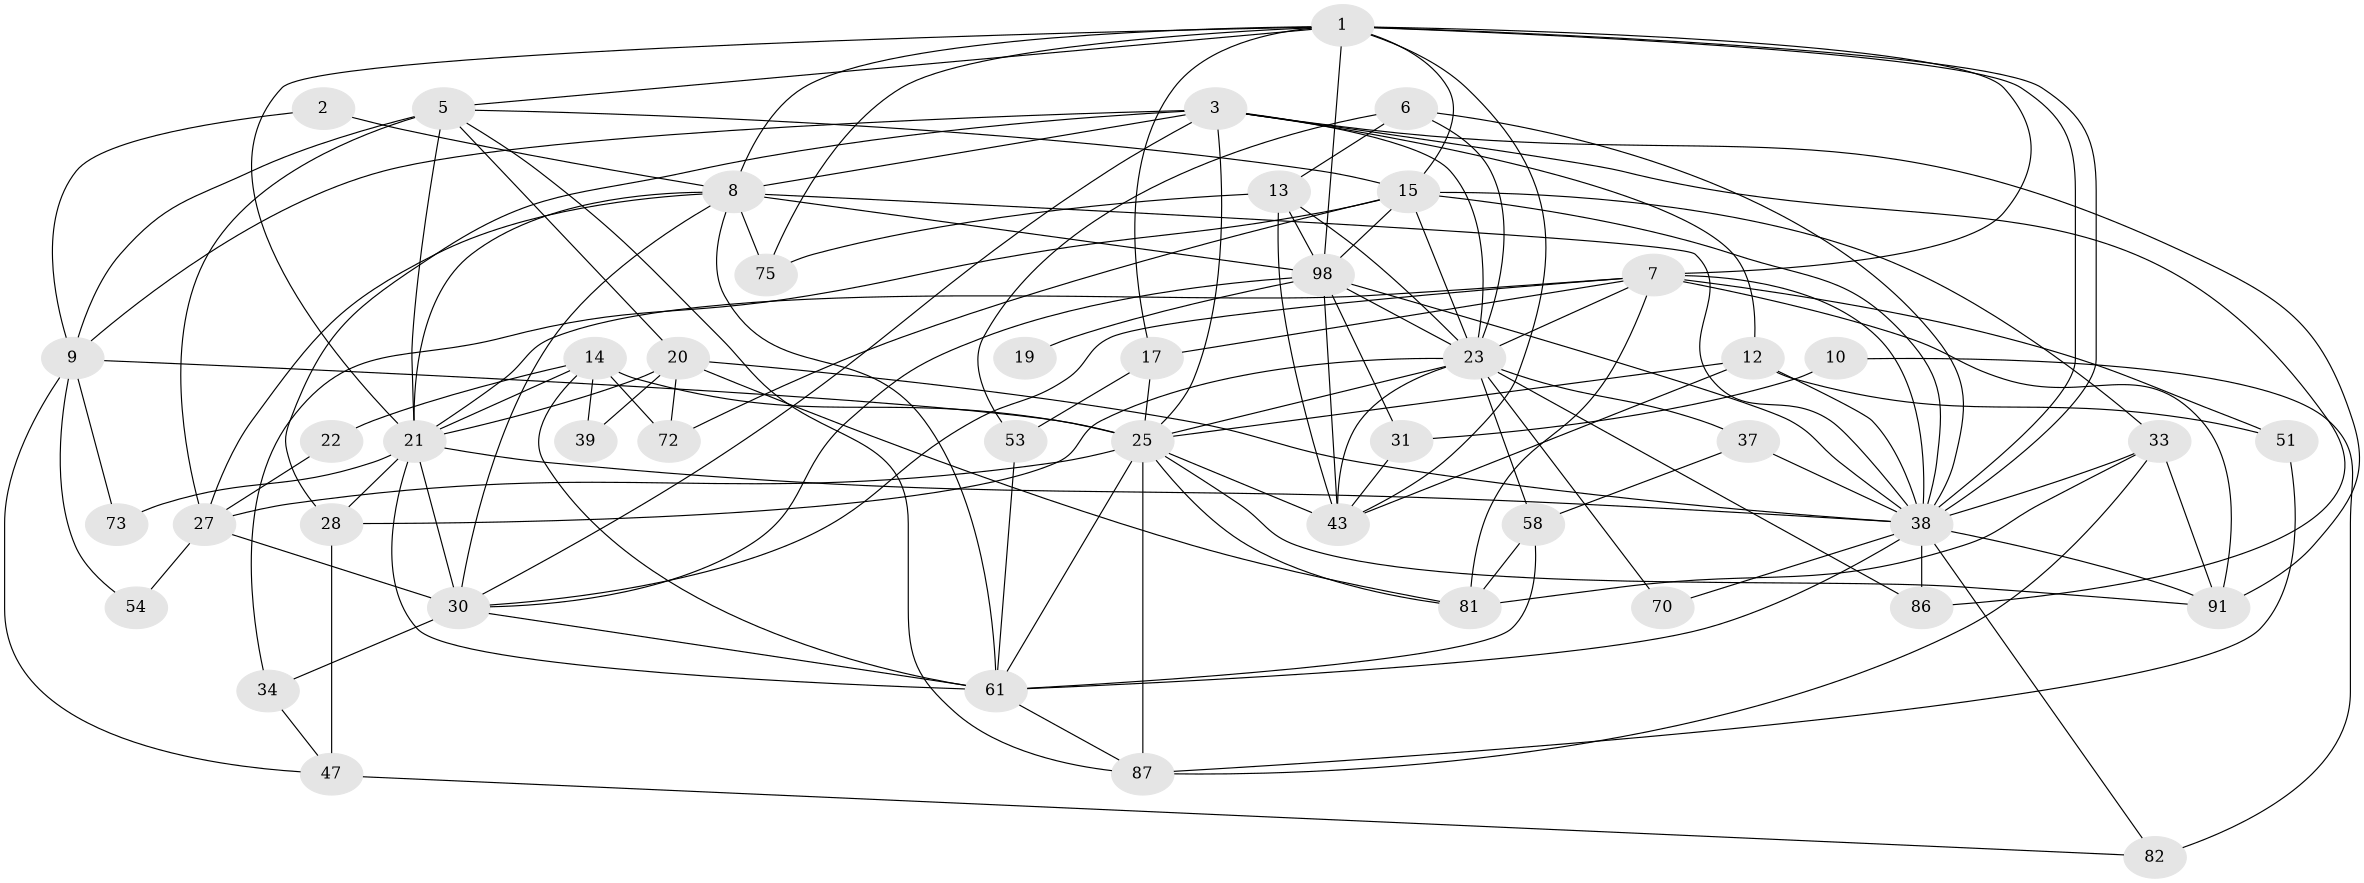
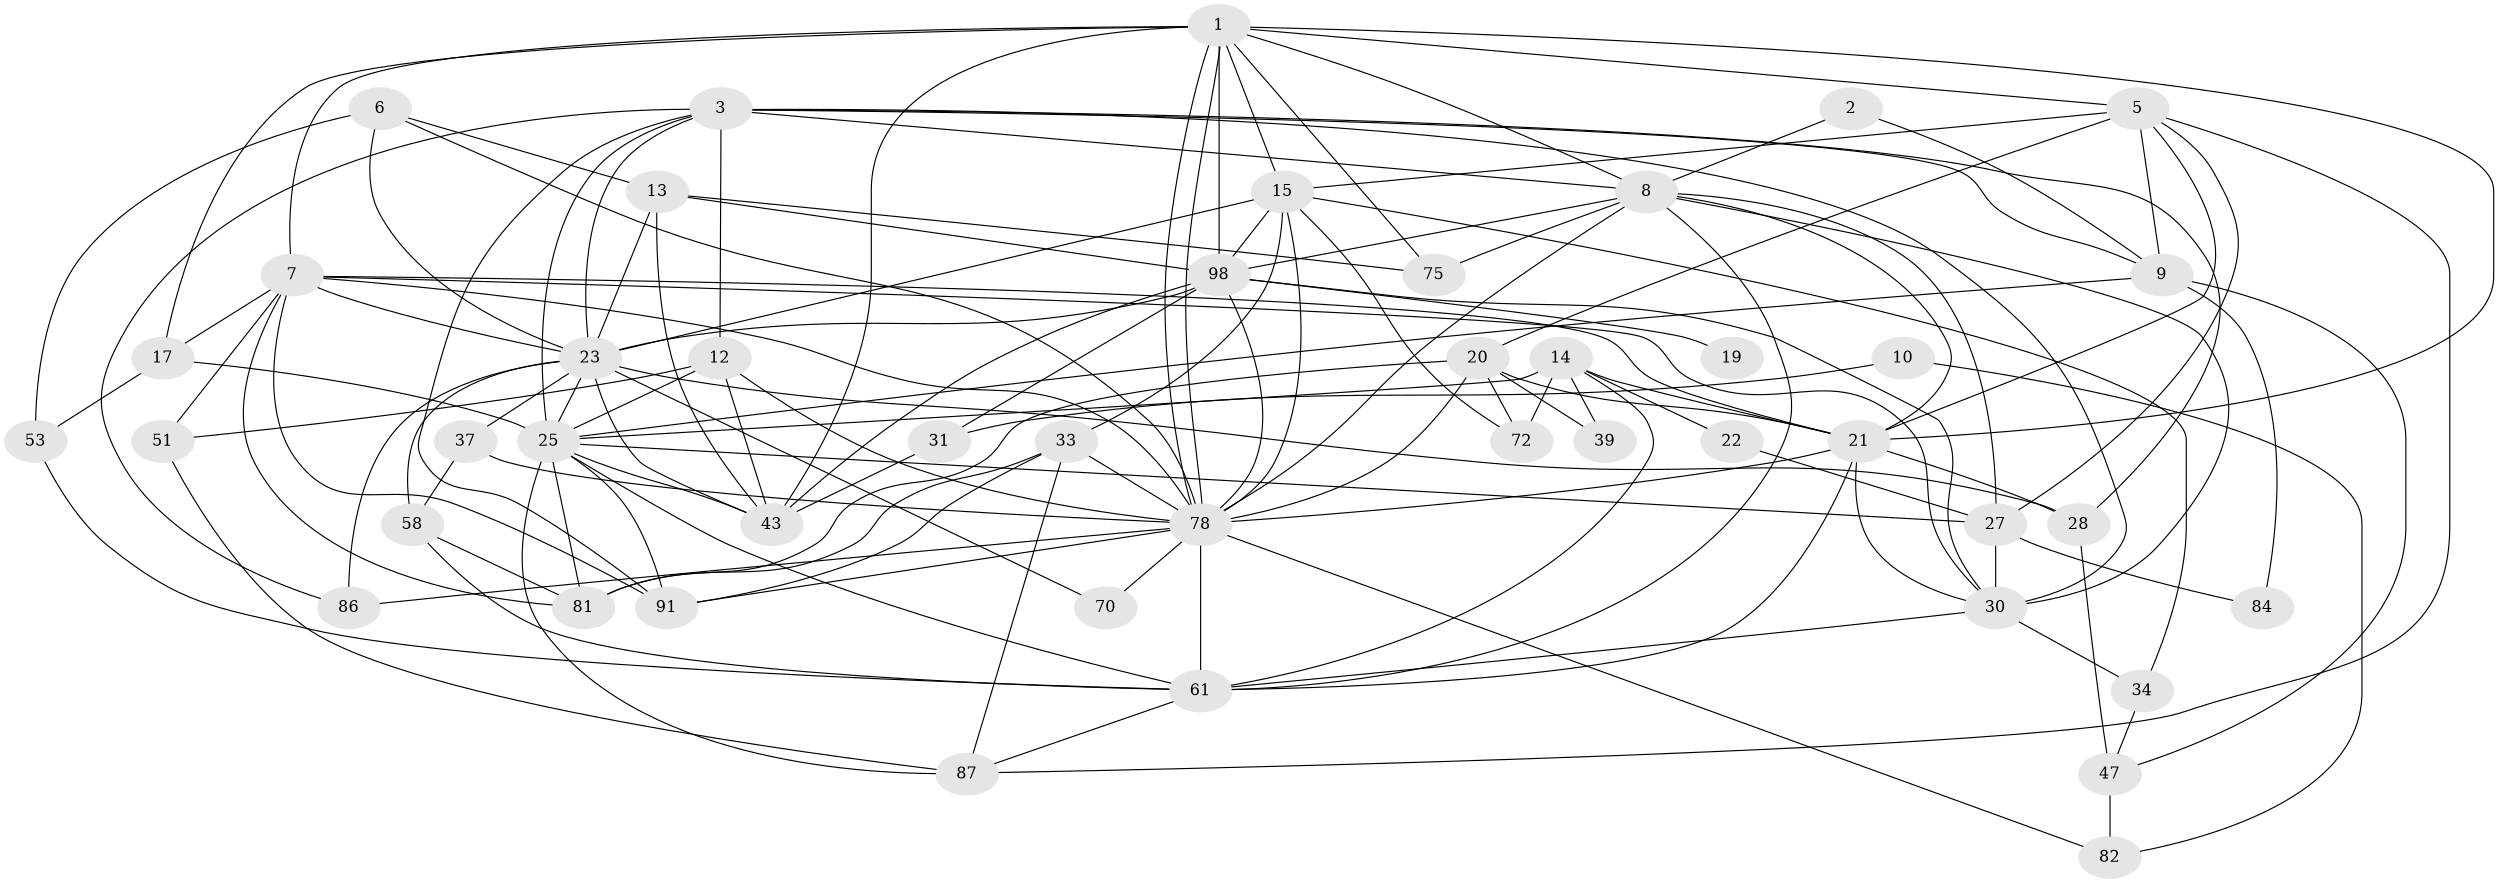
(117, 525) -> none
(1922, 525) -> (1201, 525)
(136, 608) -> (2263, 608)
